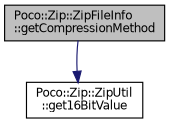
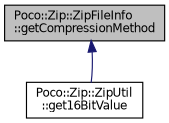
(77, 56) -> (92, 67)
